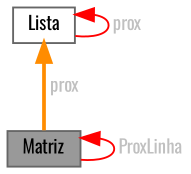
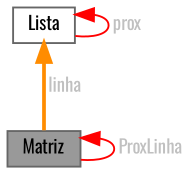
(63, 87) -> (63, 87)
